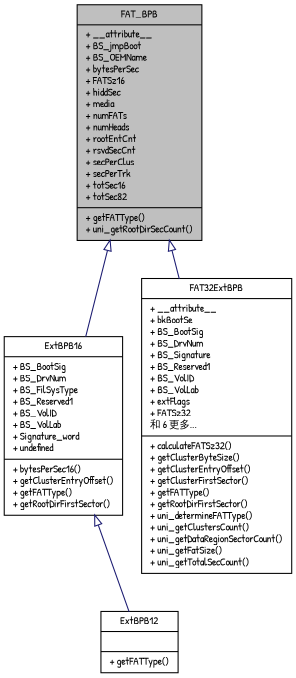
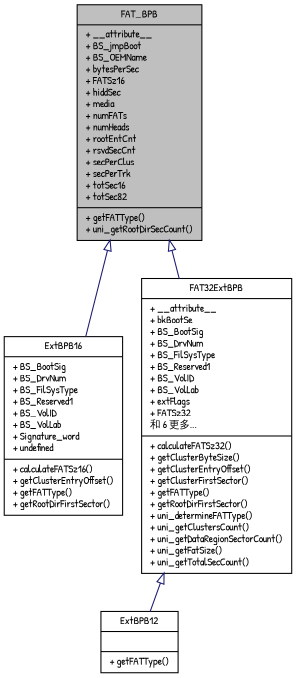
(181, 355) -> (183, 355)
(47, 469) -> (53, 469)
(114, 569) -> (155, 597)
